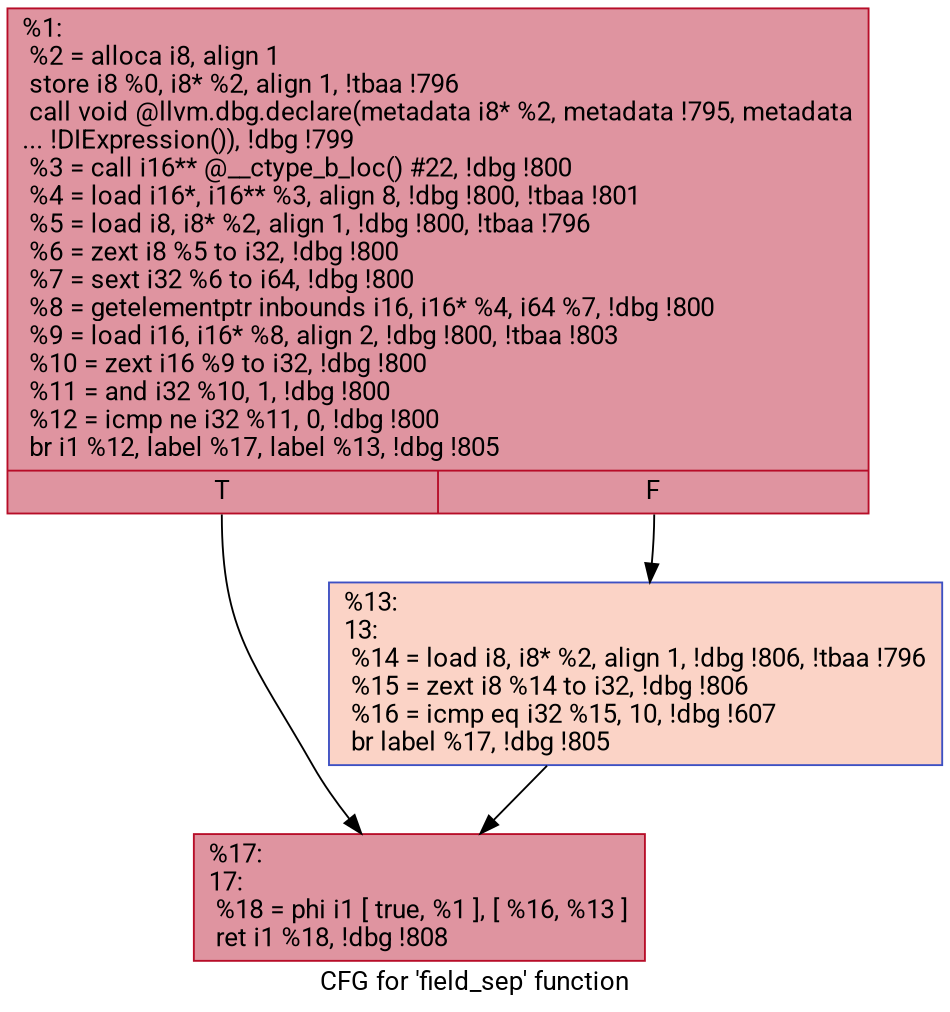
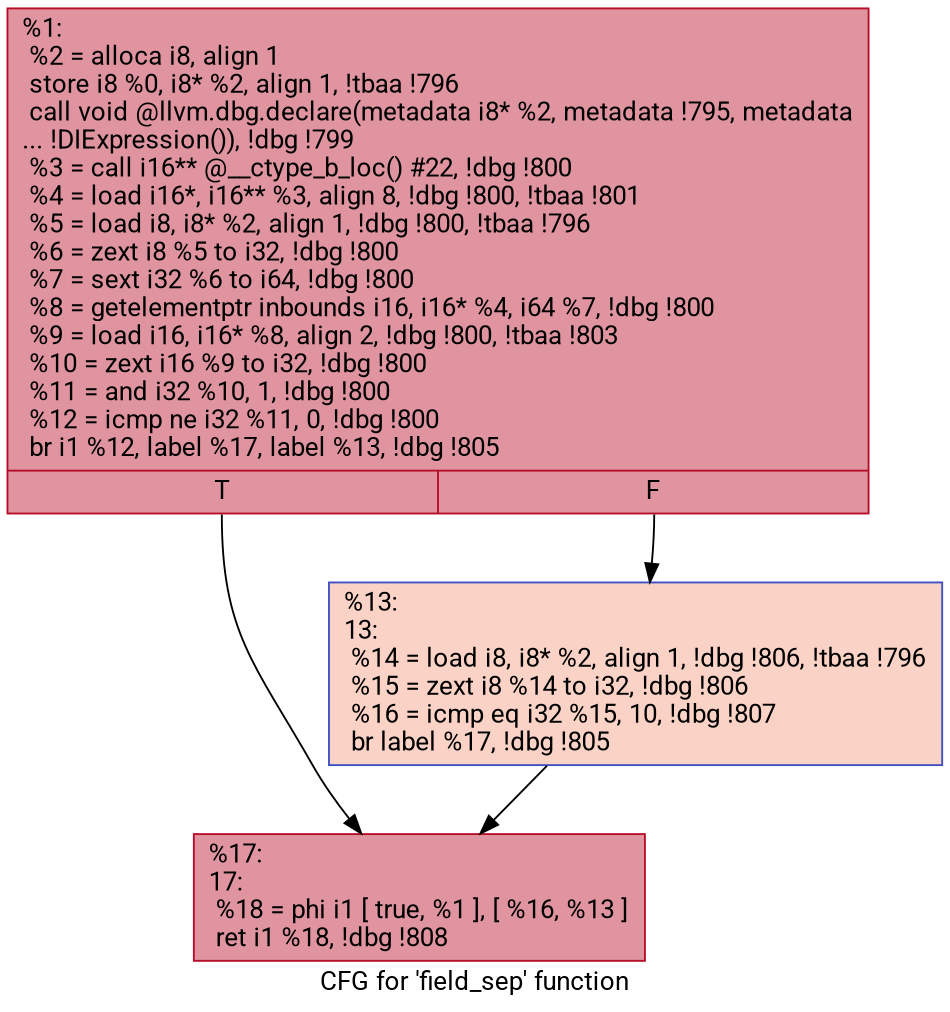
(560, 715) -> (560, 715)
